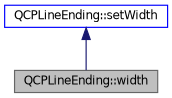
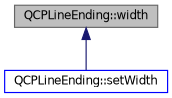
(86, 55) -> (86, 55)
